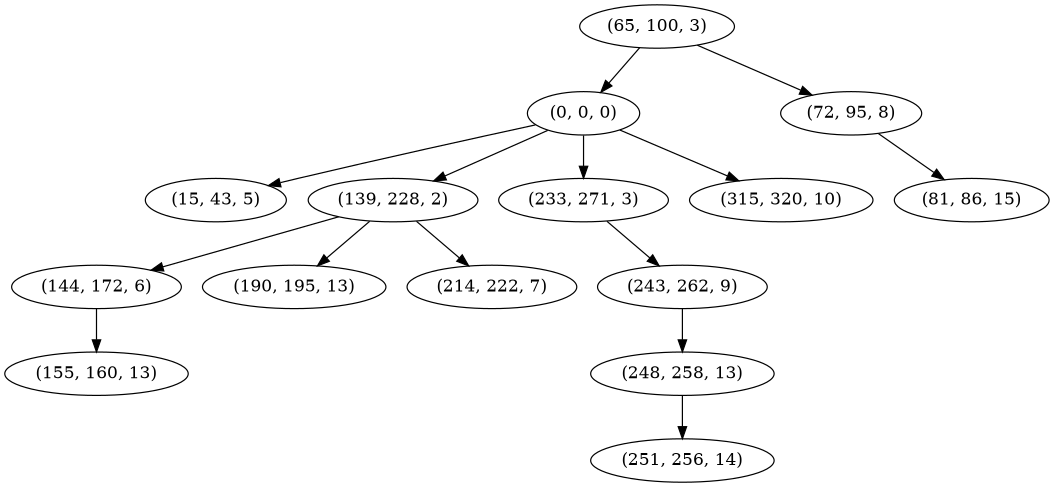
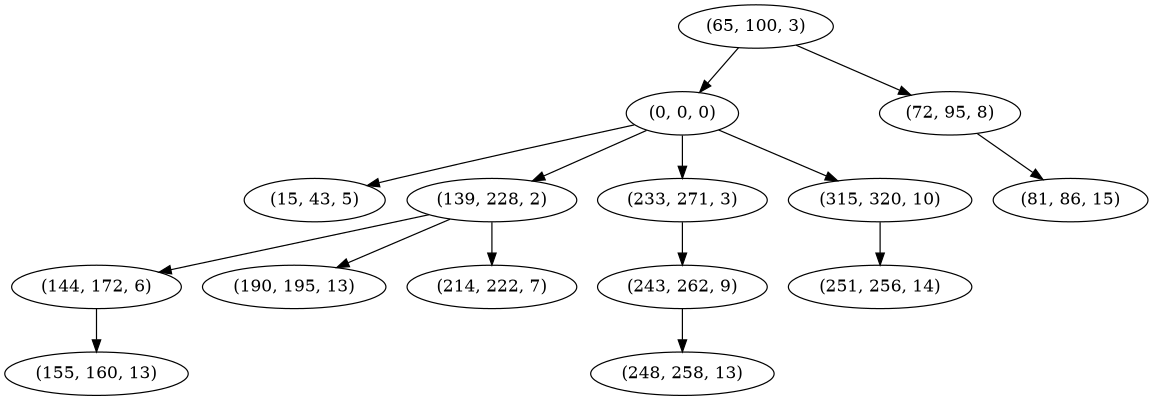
(682, 411) -> (880, 238)
